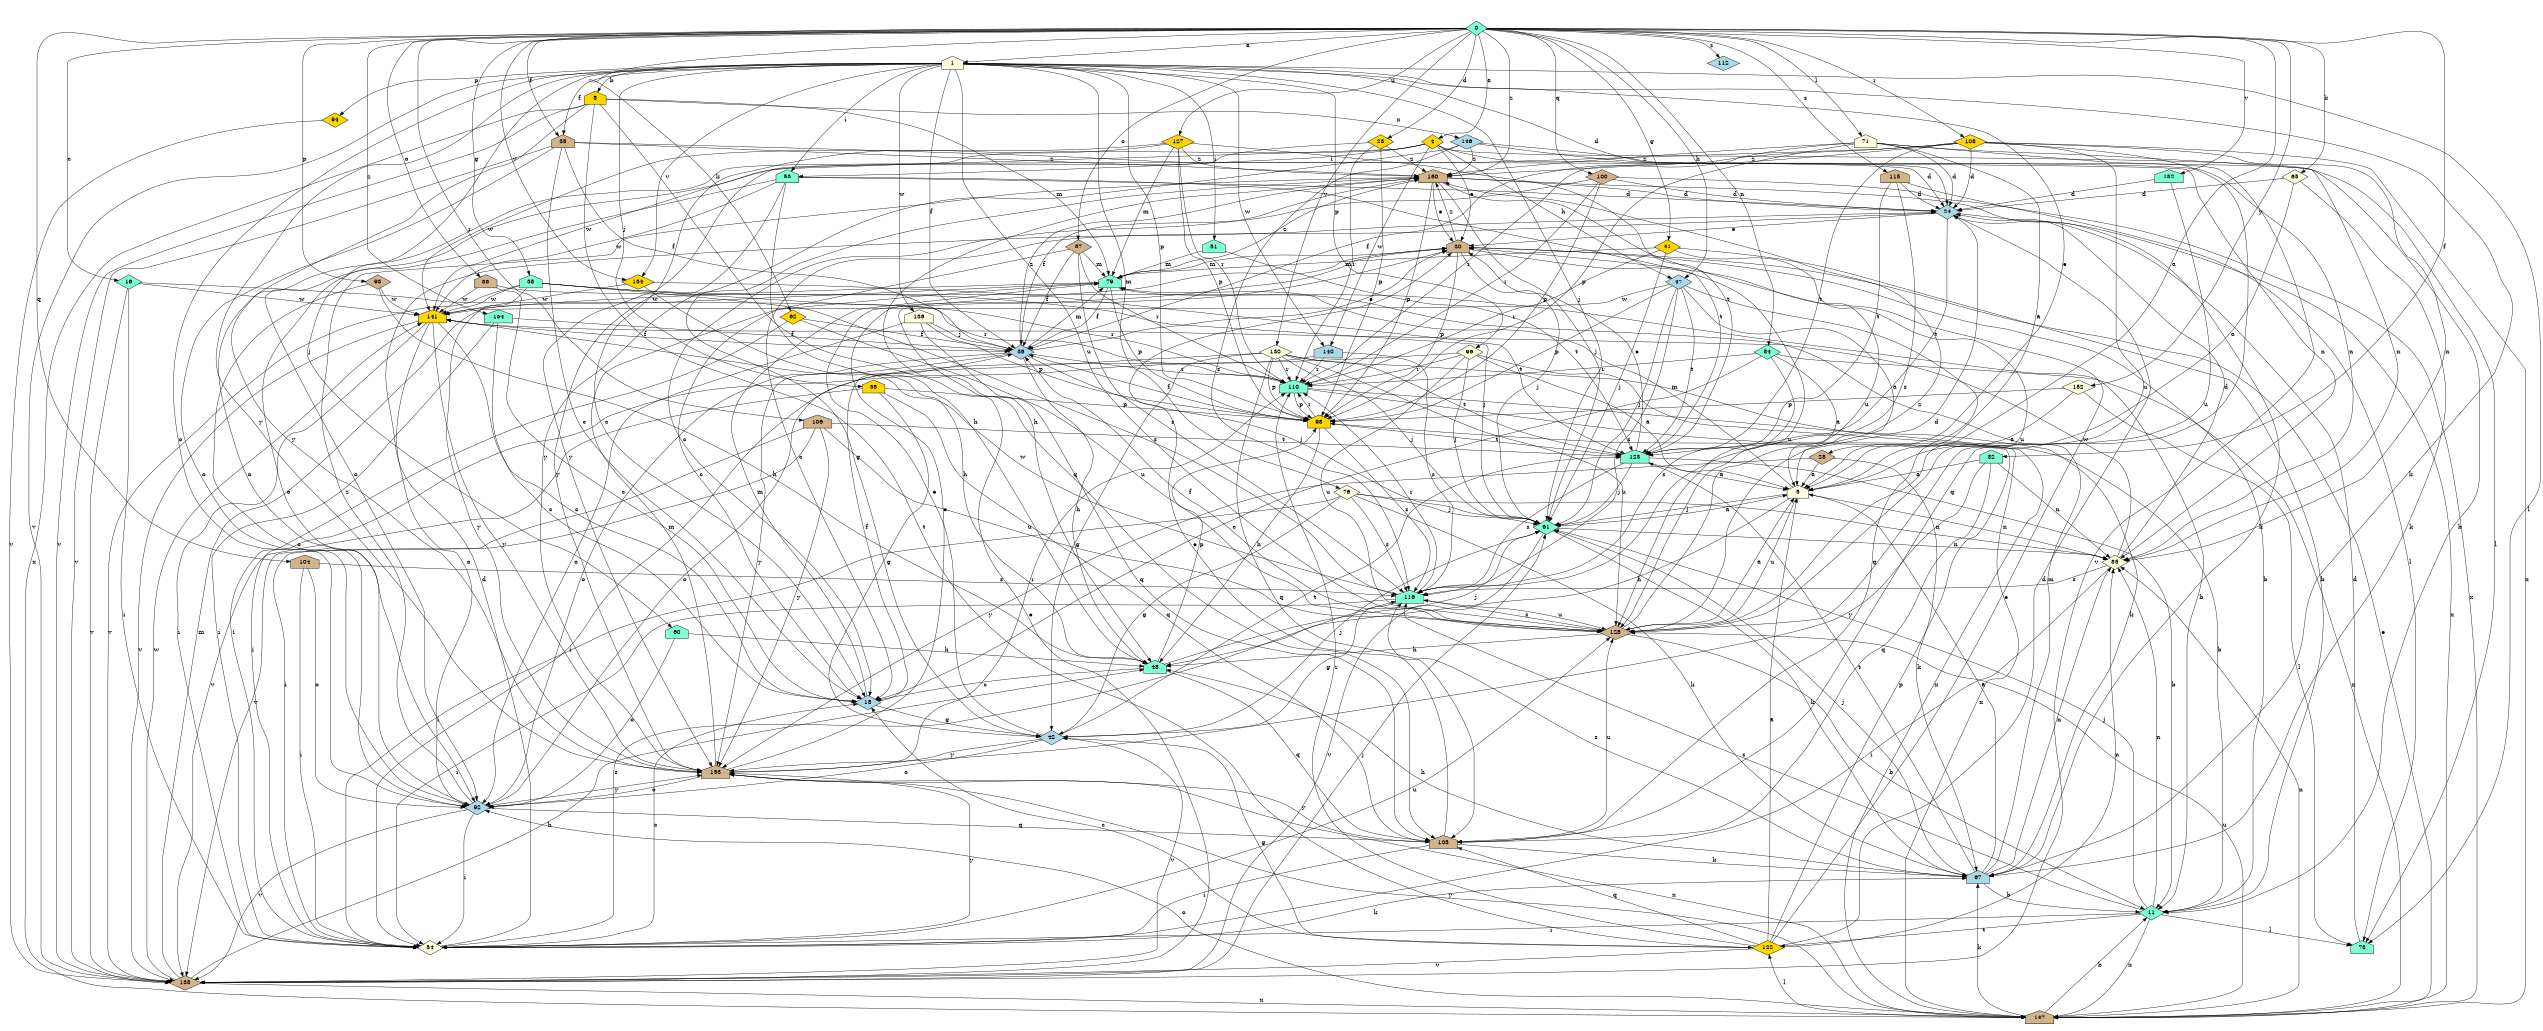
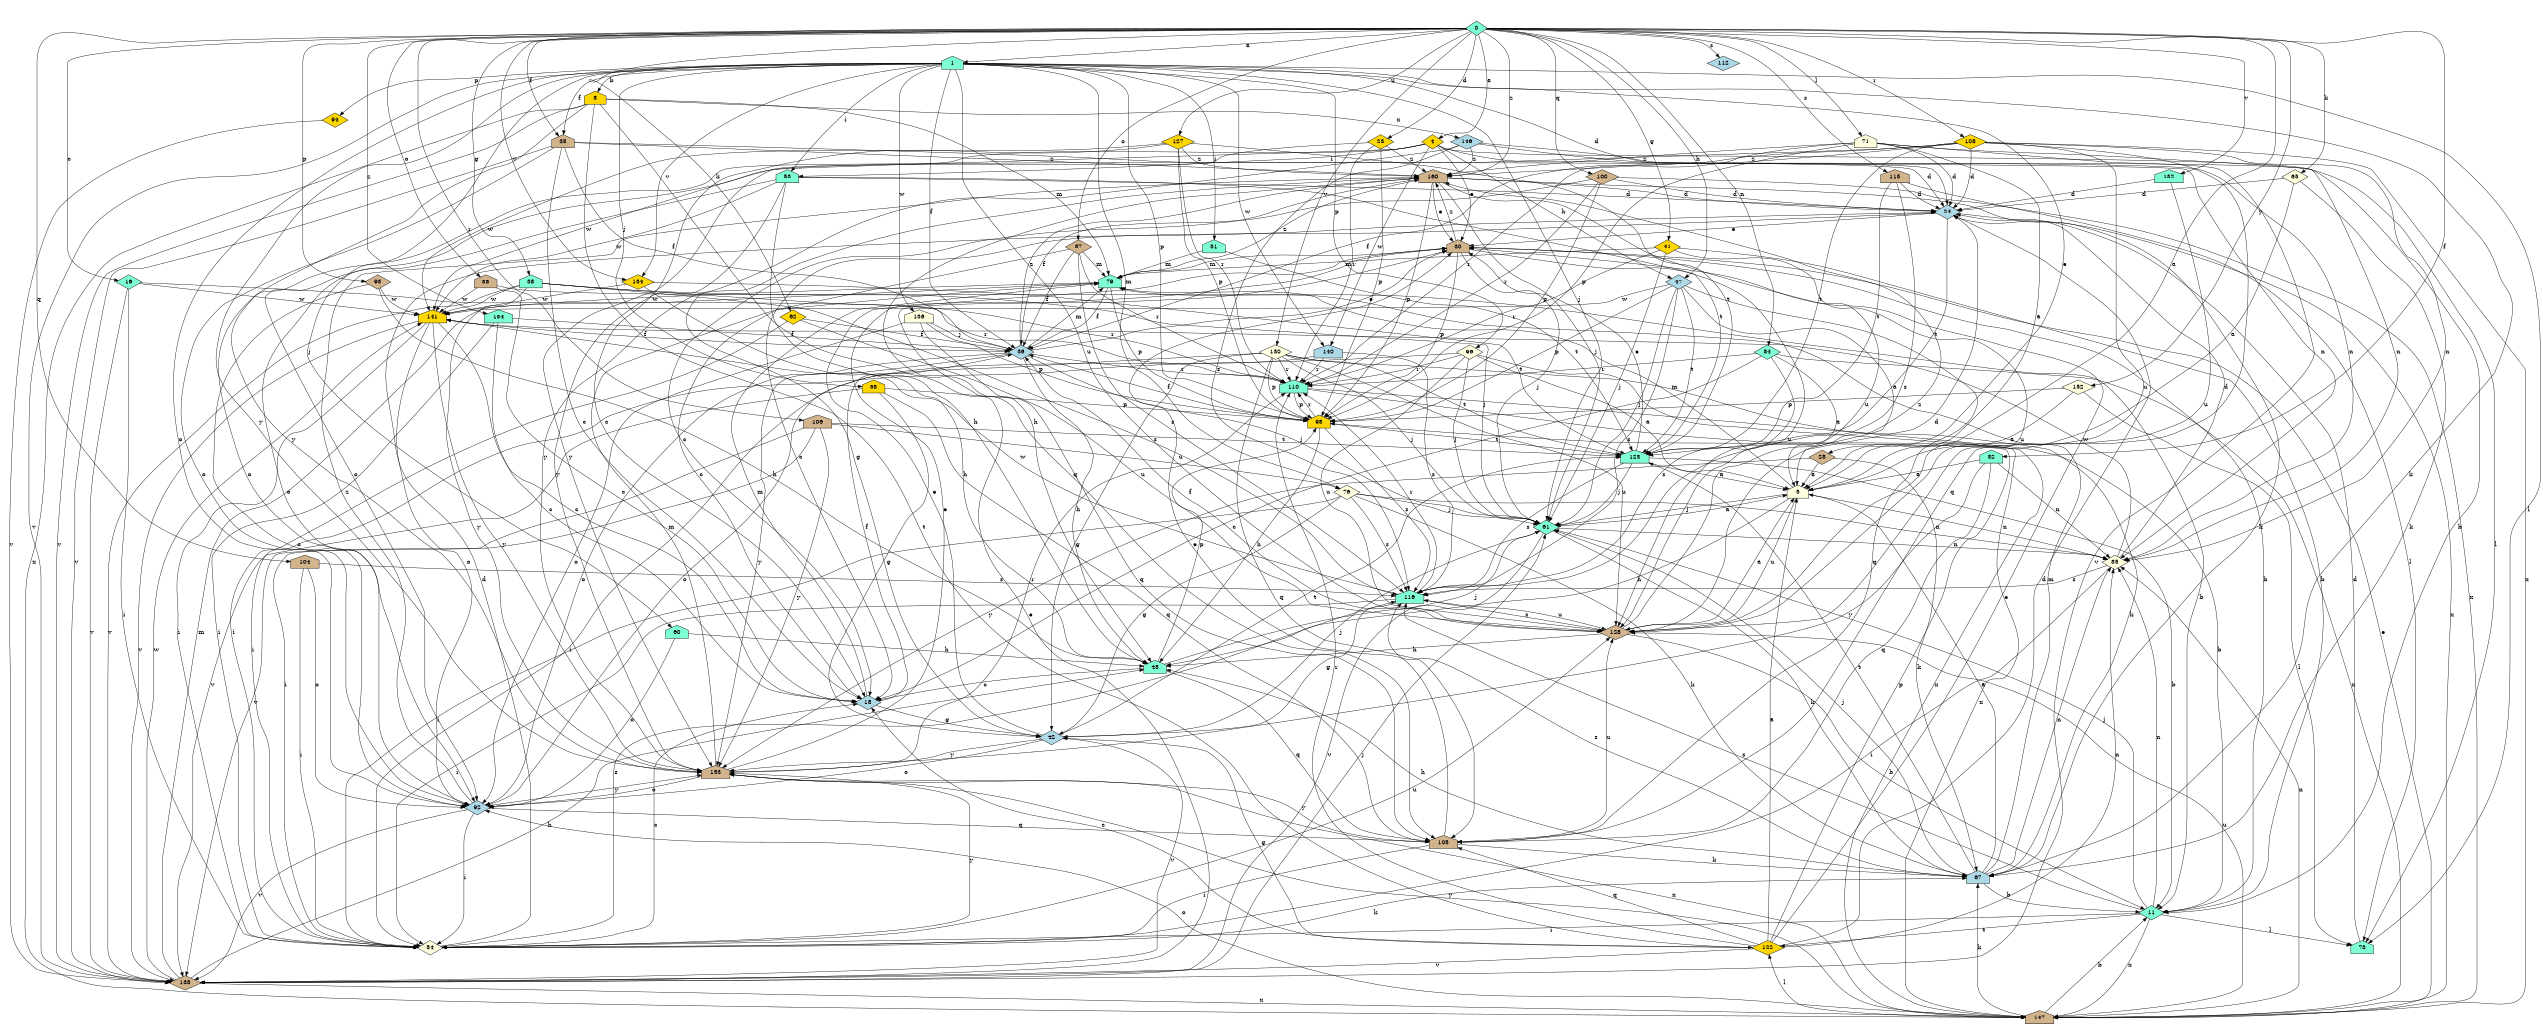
(952, 63) -> (952, 63)
(1141, 208) -> none
(1197, 572) -> (1084, 453)
